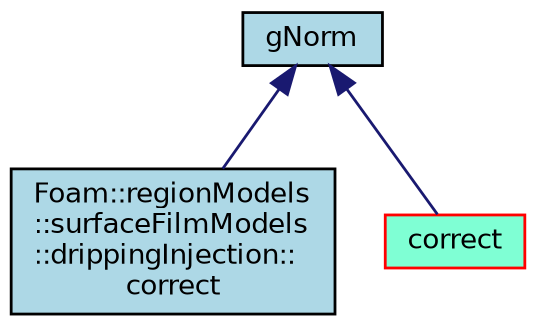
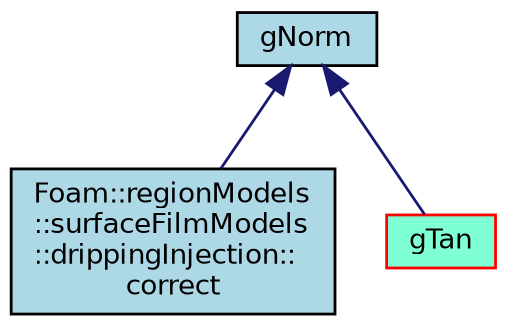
(455, 241) -> (441, 241)
